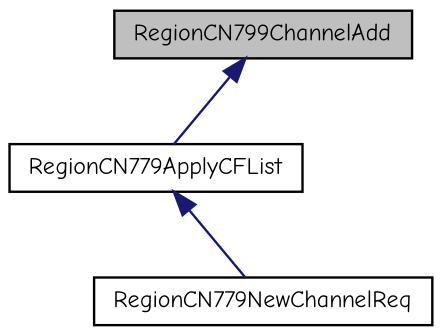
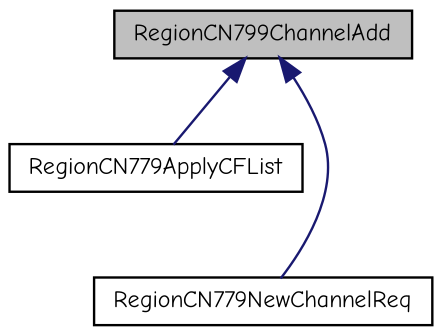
(218, 244) -> (327, 180)
